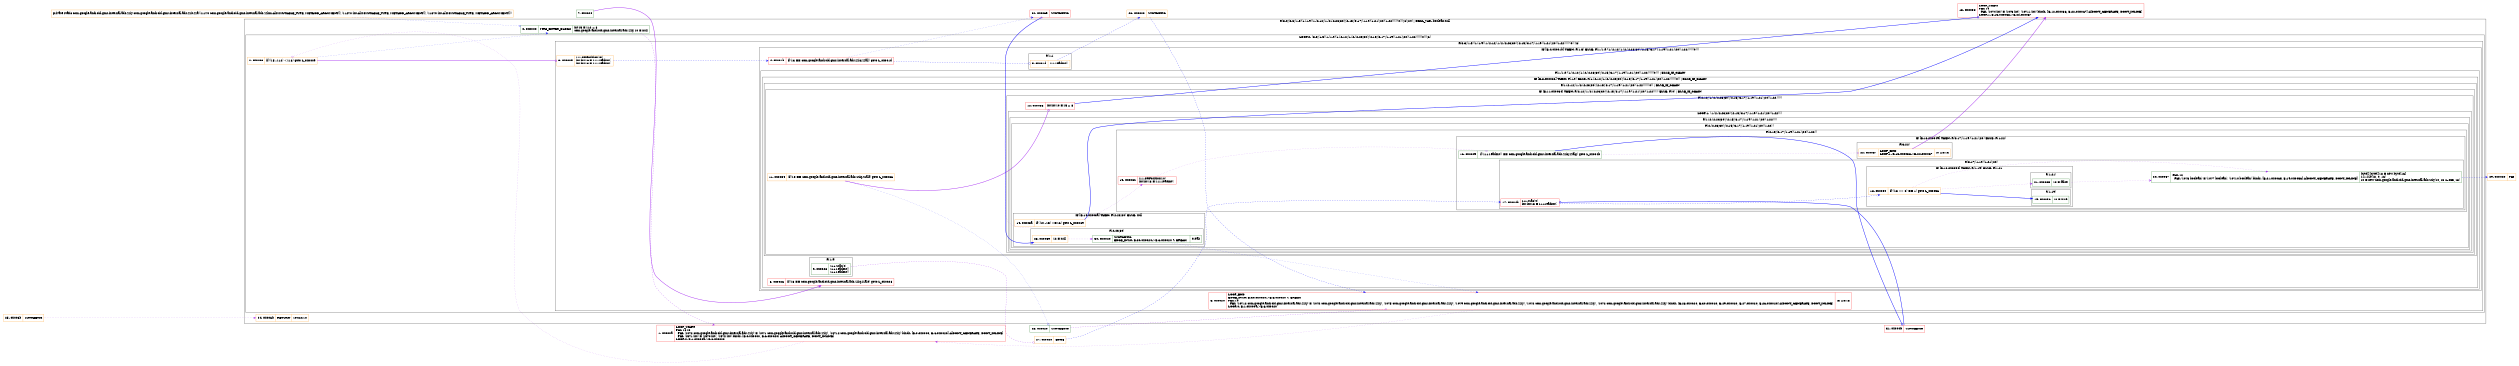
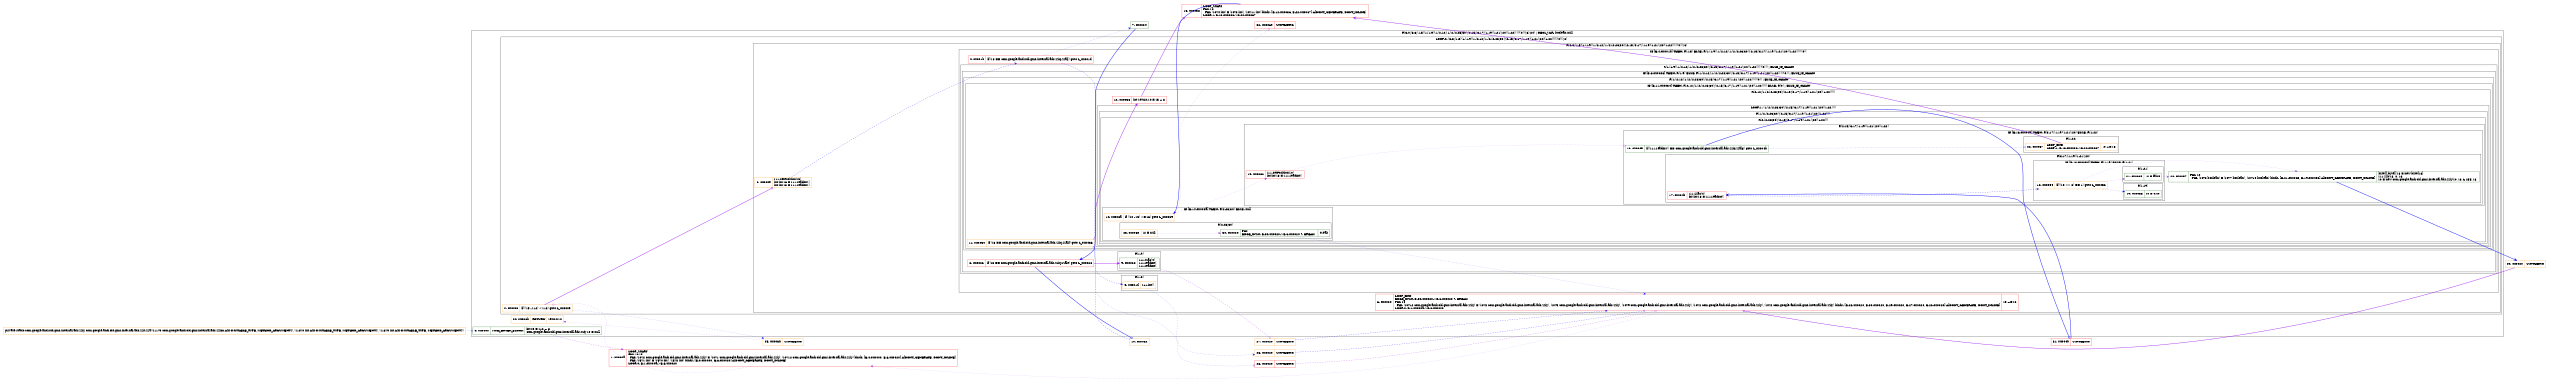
(940, 37) -> (1088, 42)
(1098, 39) -> (1181, 347)
(432, 45) -> (667, 322)
(1050, 56) -> (1139, 277)
(1526, 60) -> (1161, 57)
(961, 63) -> (1095, 172)
(1059, 64) -> (1148, 285)
(1525, 104) -> (1177, 97)
(1060, 106) -> (1149, 100)
(1005, 132) -> none
(1905, 145) -> (2071, 139)
(1729, 154) -> (1896, 148)
(2474, 177) -> (2426, 221)
(2512, 177) -> (2535, 264)
(964, 187) -> (1107, 170)
(1206, 196) -> (1479, 335)
(1986, 196) -> (2112, 190)
(1248, 202) -> (1450, 325)
(1794, 203) -> (1961, 195)
(650, 204) -> (1097, 85)
(1123, 237) -> (1245, 231)
none -> (1106, 263)
(1050, 329) -> (1275, 364)
(1060, 340) -> (1285, 342)
none -> (1139, 342)
none -> (2133, 346)
